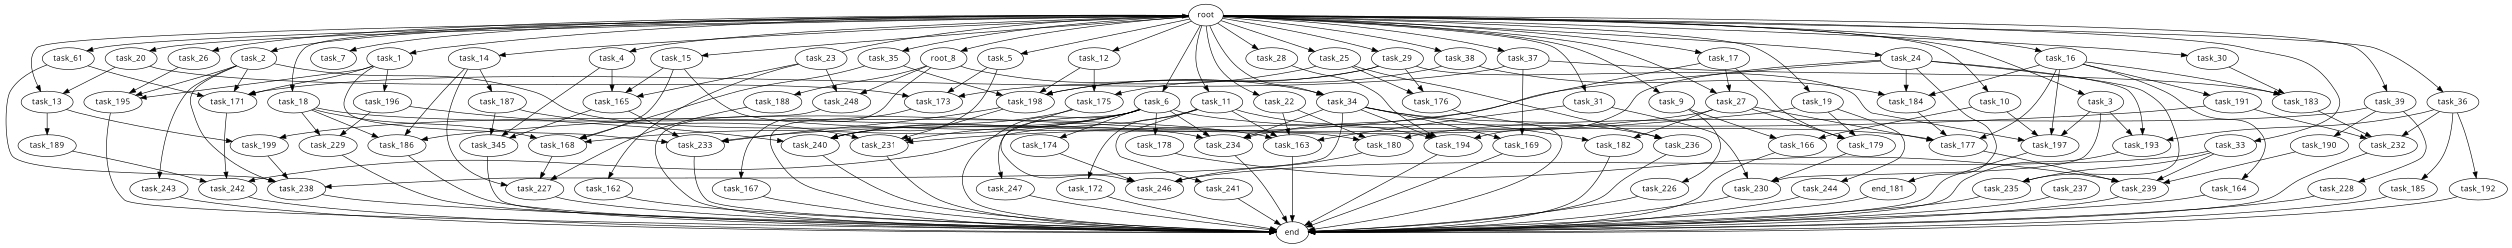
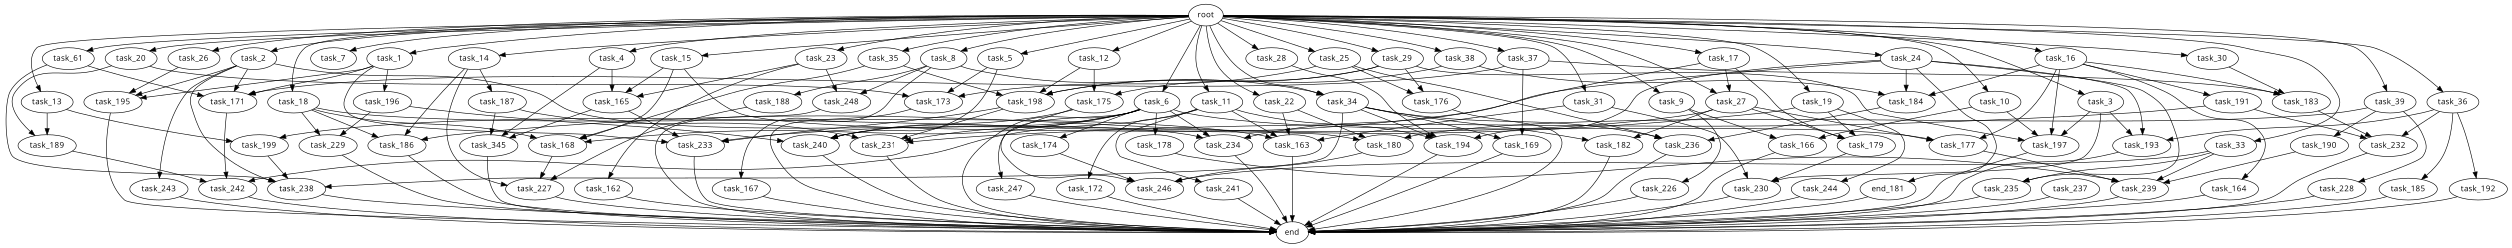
(1011, 26) -> (964, 30)
(944, 59) -> (944, 59)
(92, 79) -> (38, 75)
(1301, 117) -> none
(1930, 122) -> (1839, 115)
